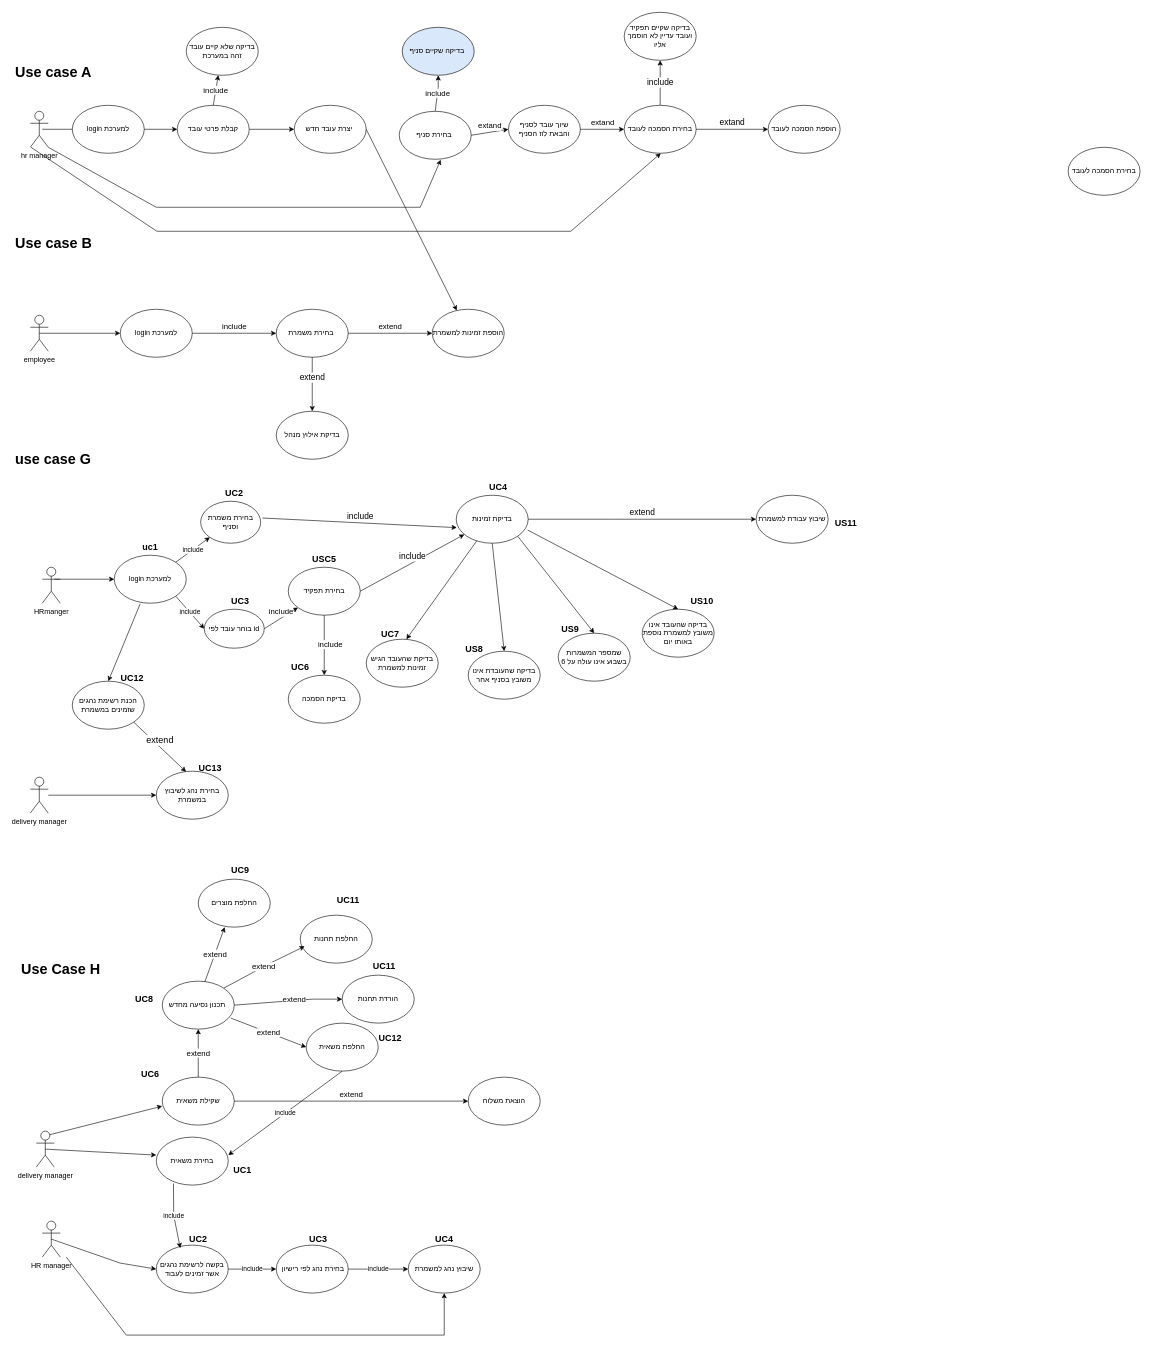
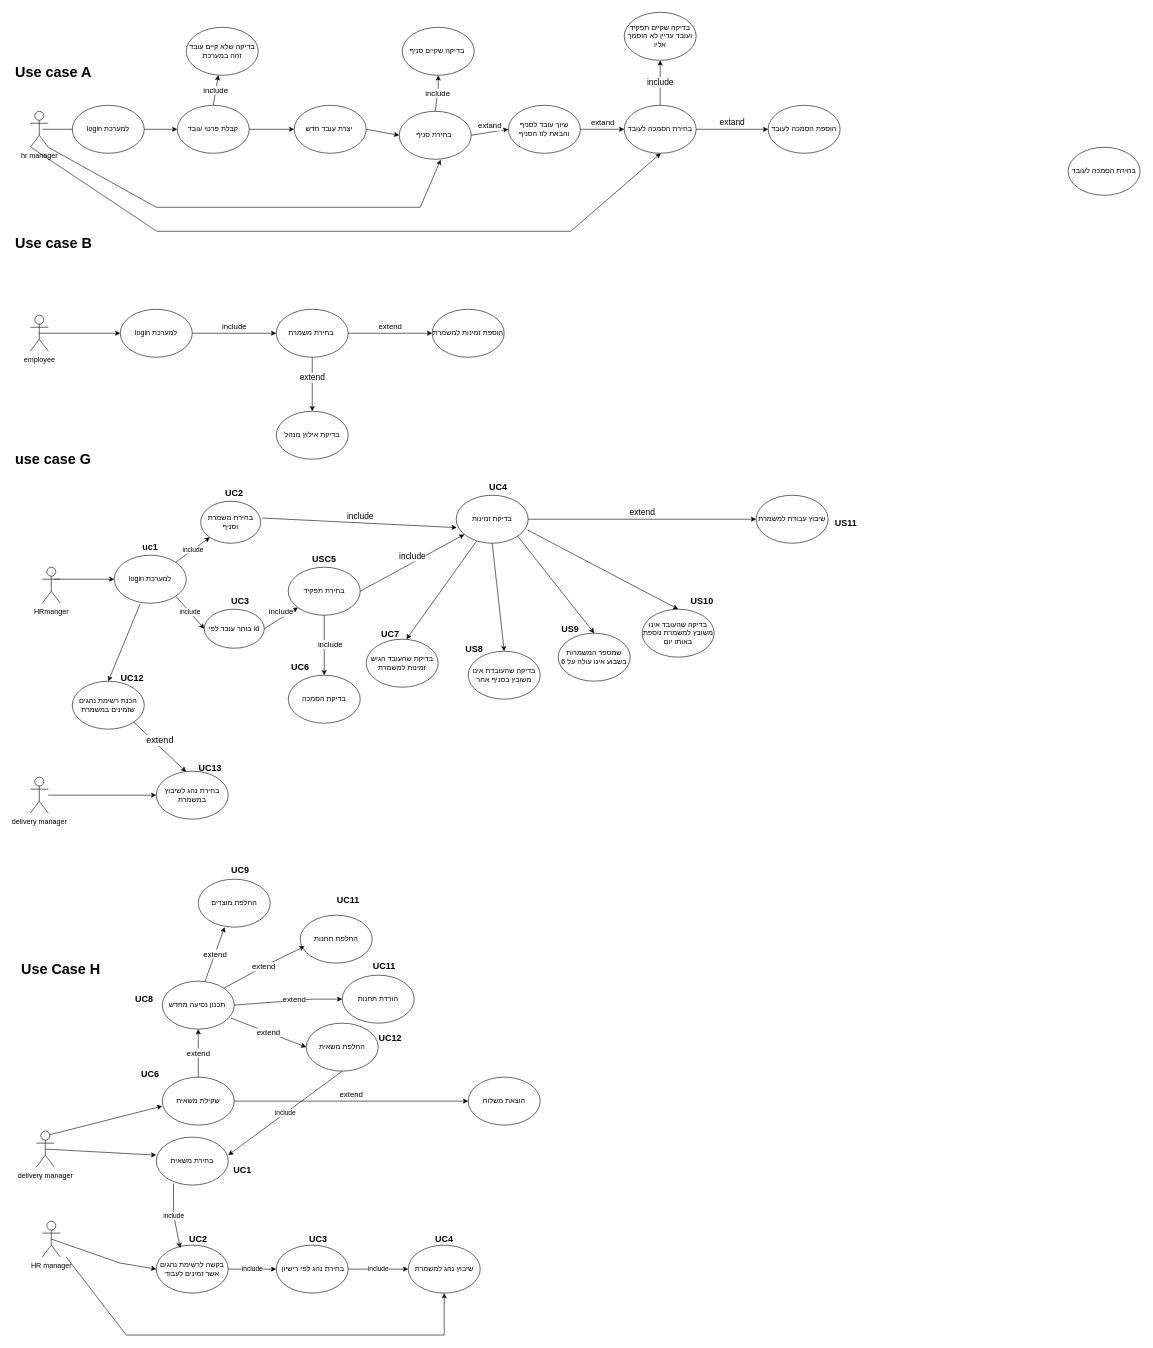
(438, 51) -> (438, 51)
(373, 144) -> (380, 132)
